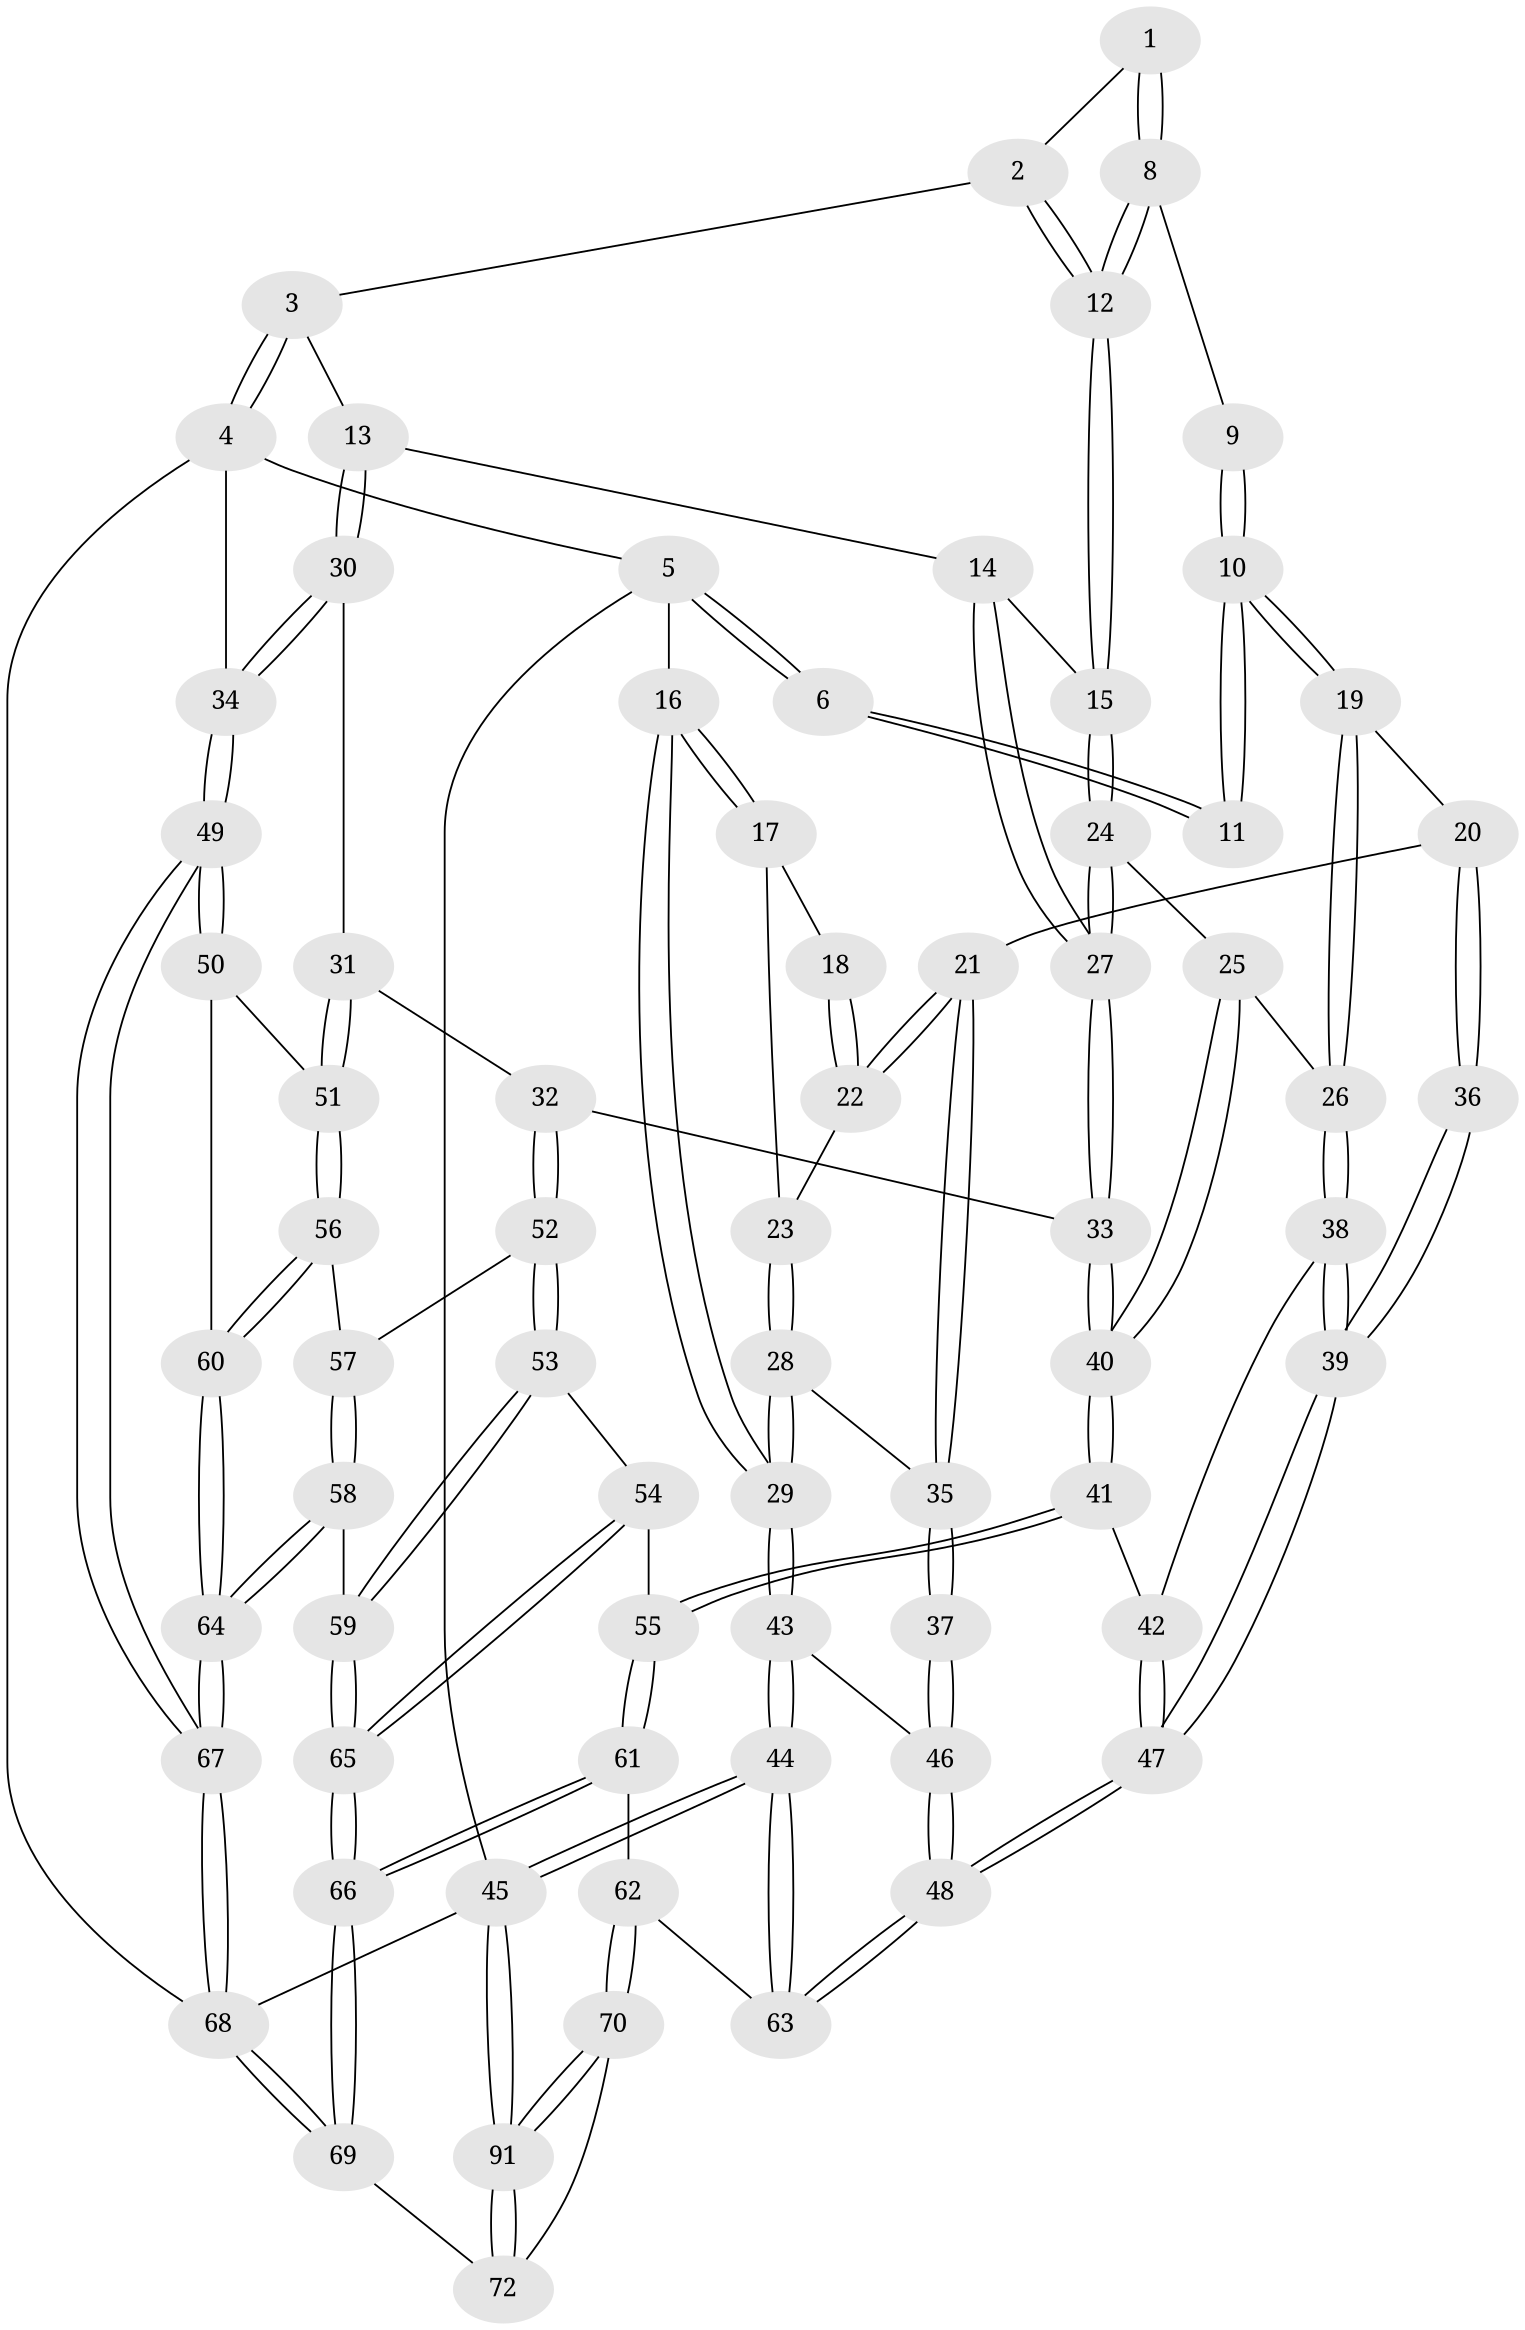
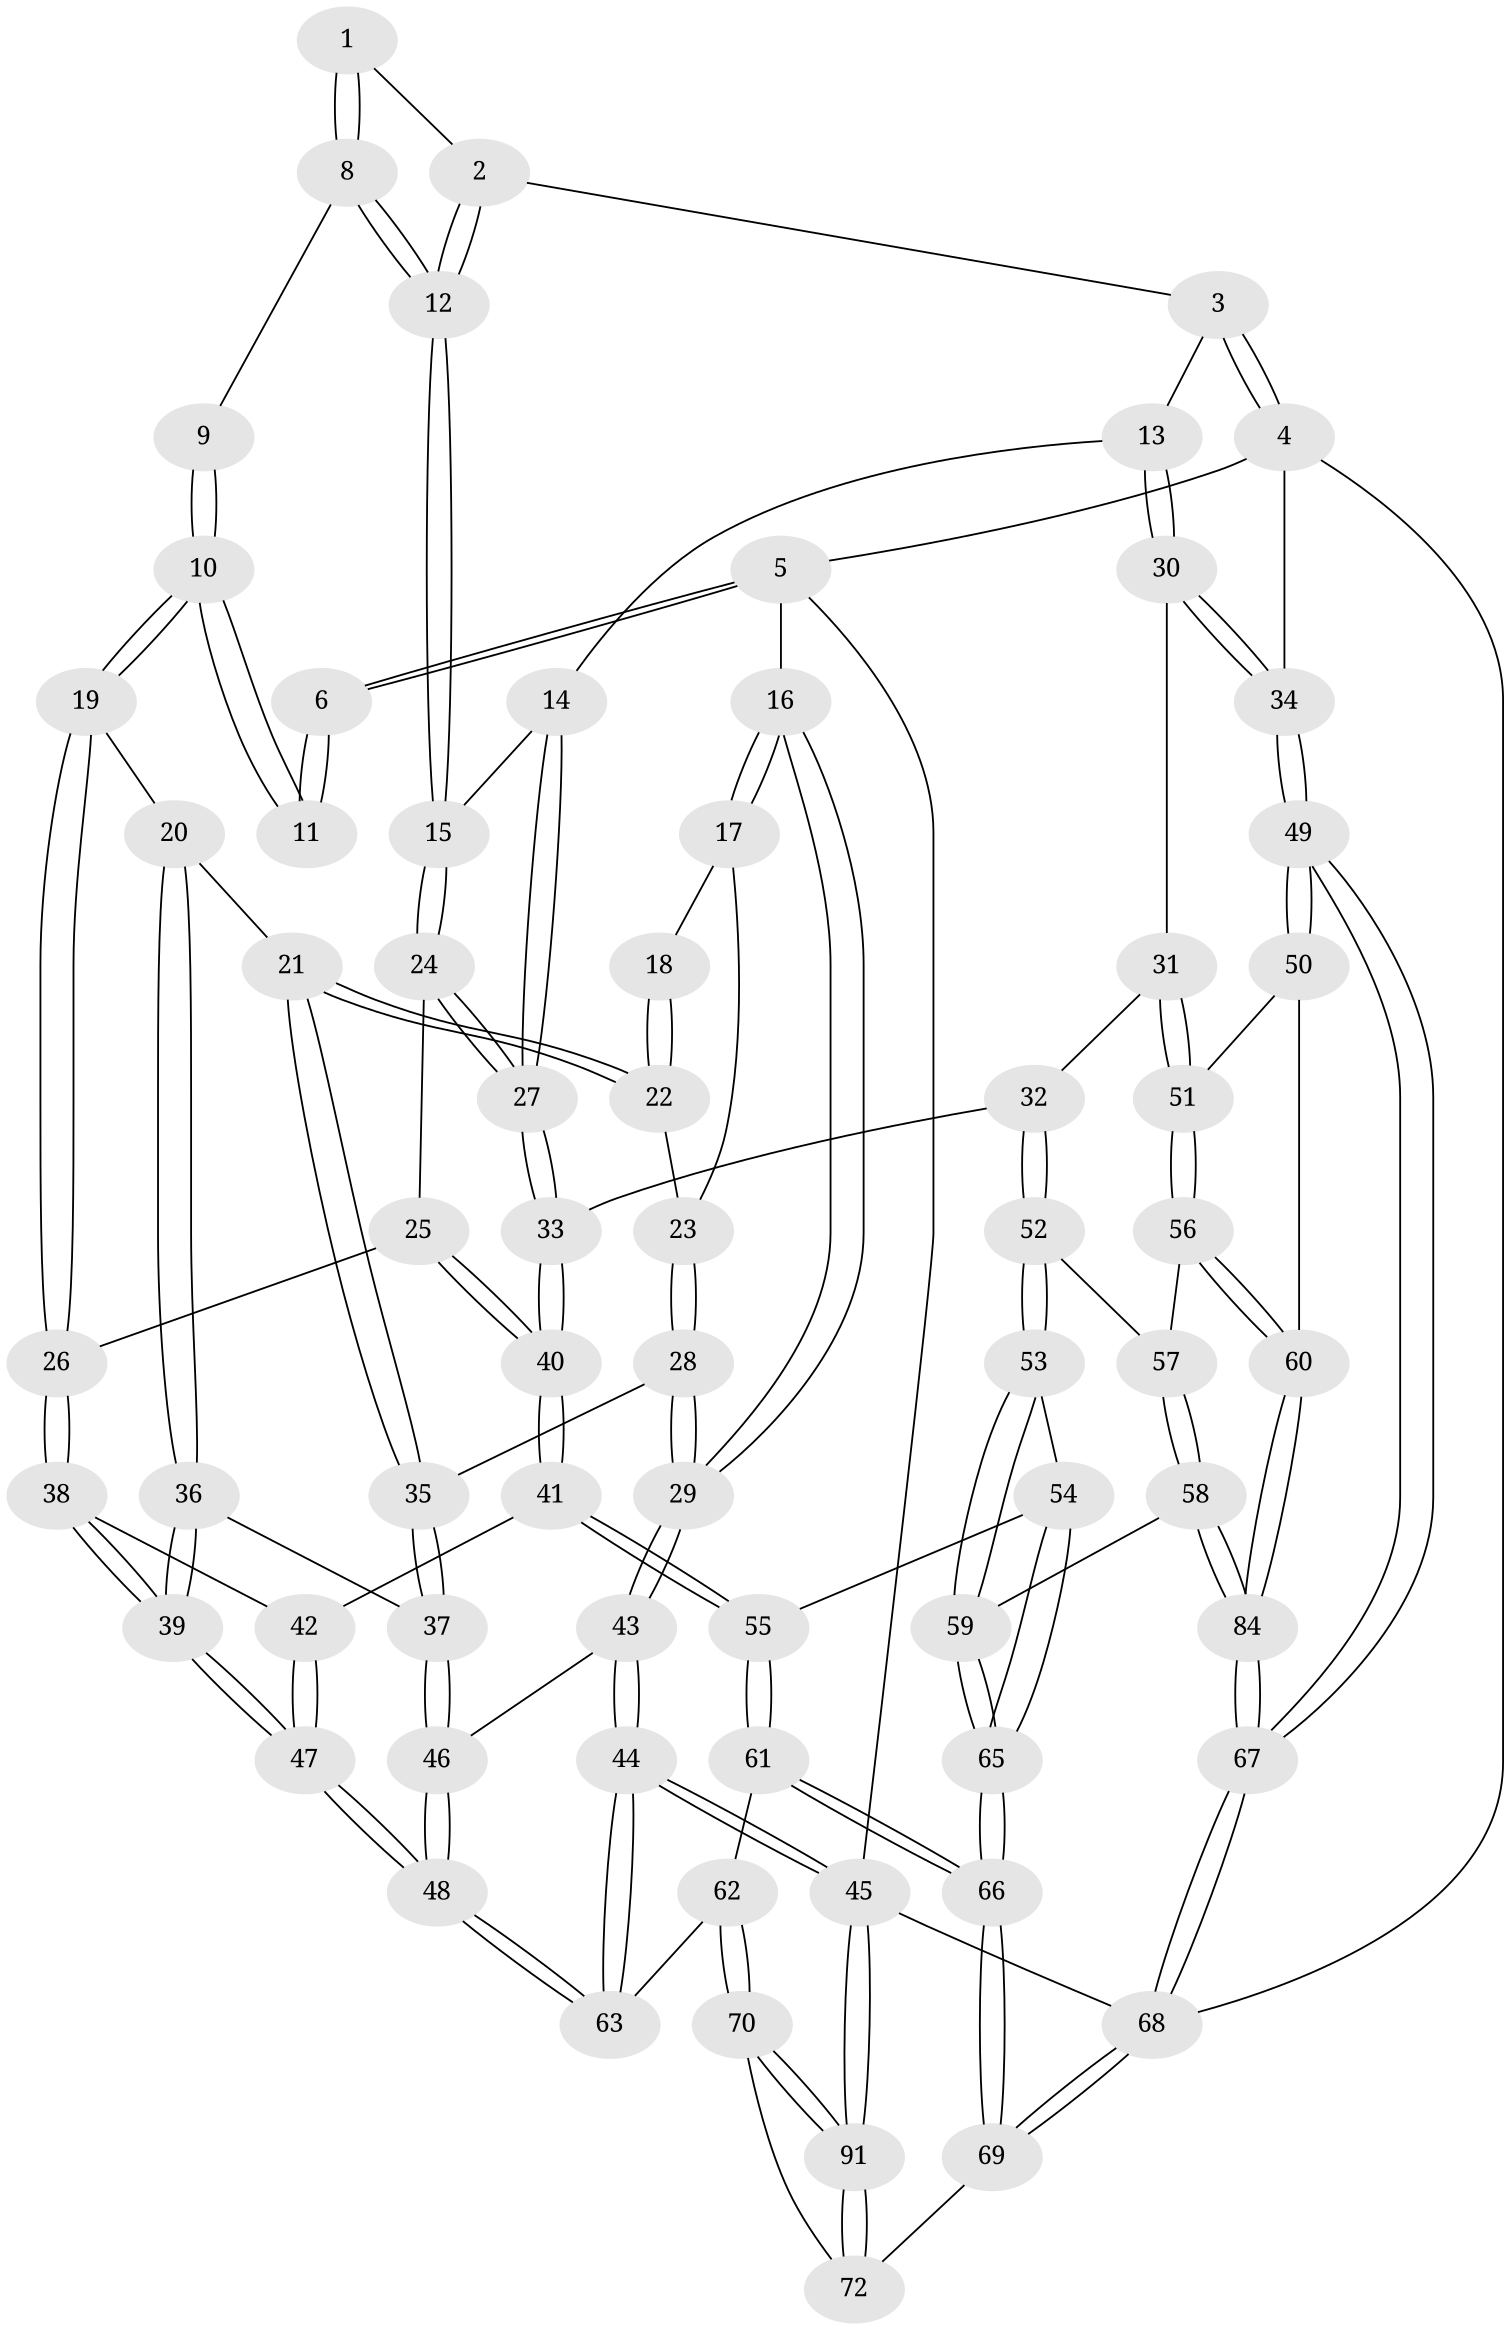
none -> (313, 1562)
(211, 1628) -> (1248, 1628)
